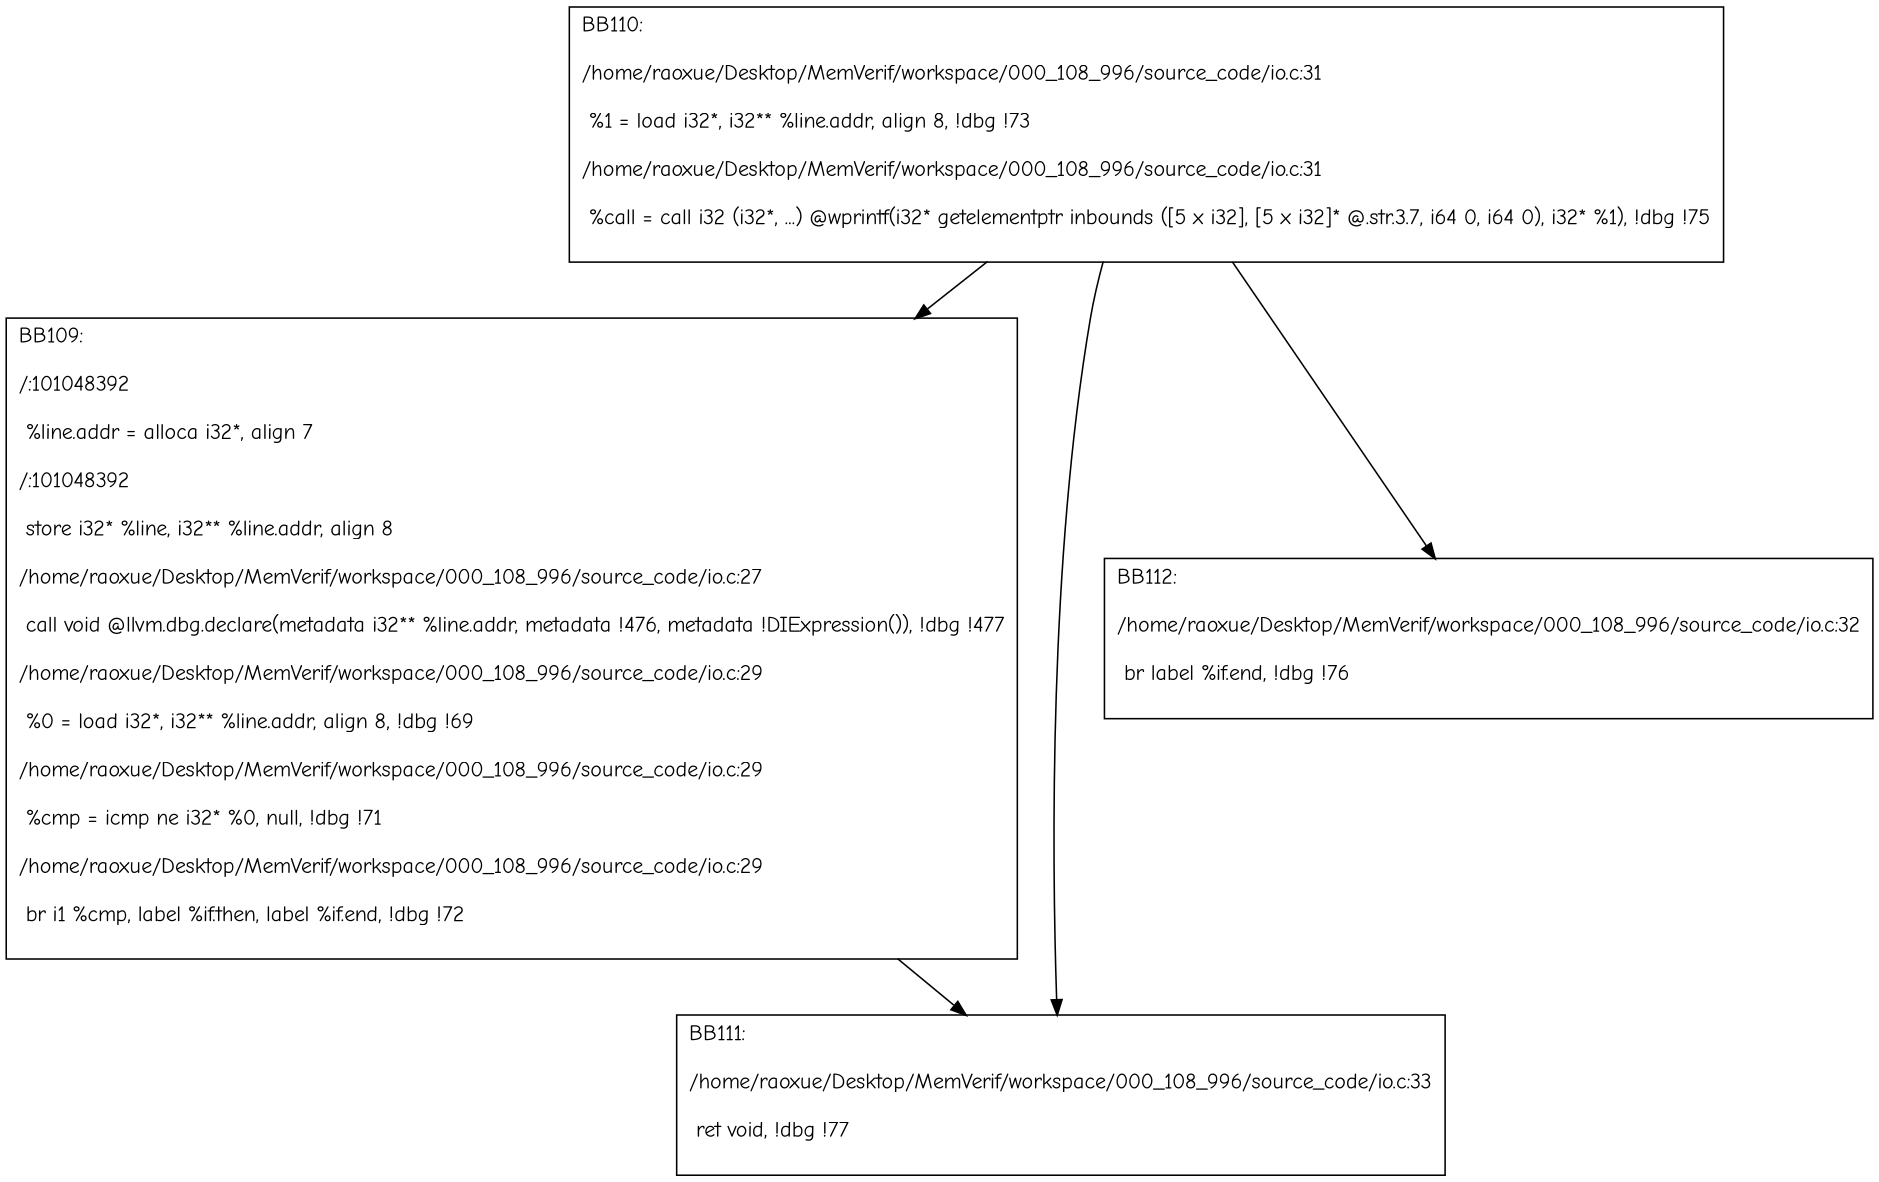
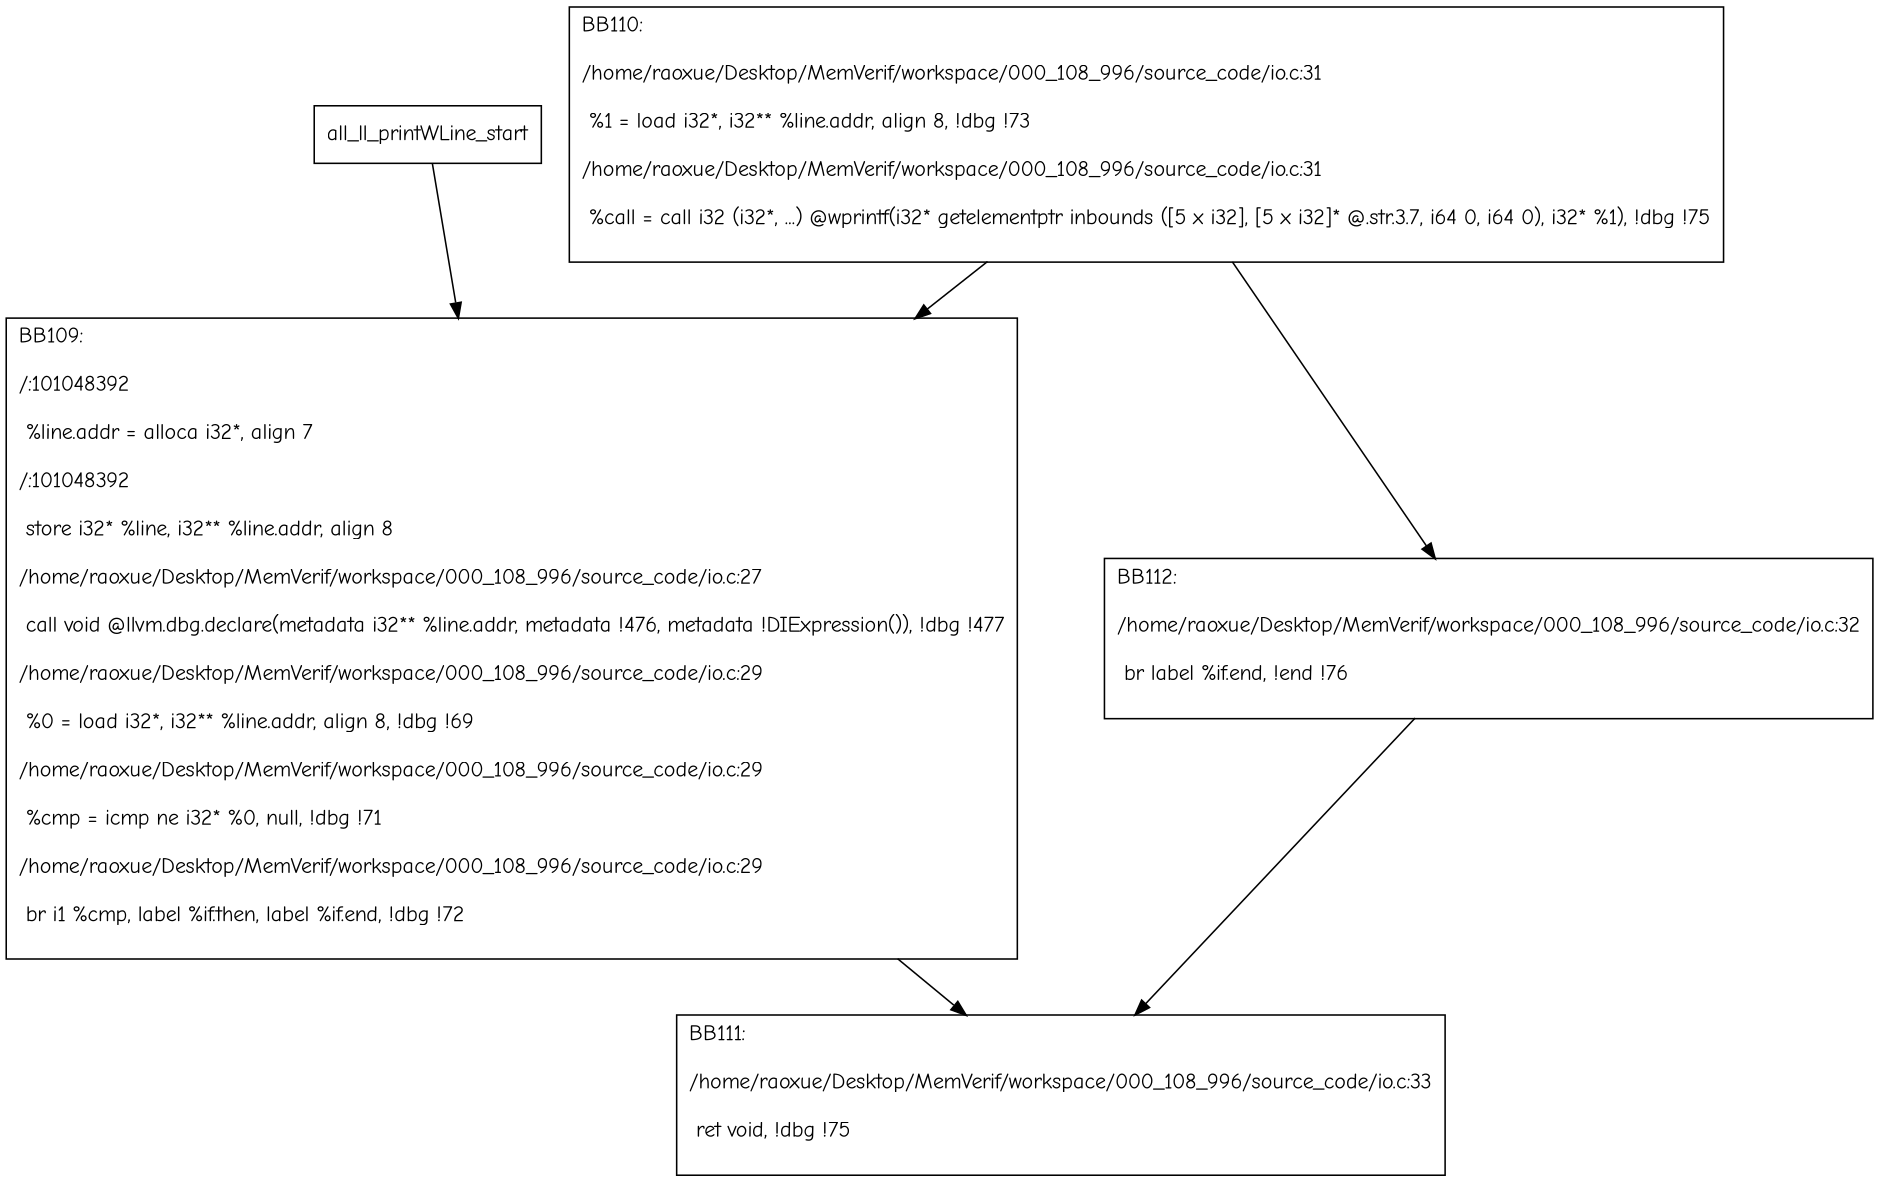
none -> (428, 135)
(1059, 629) -> (1280, 861)
(1234, 674) -> (1233, 674)
(769, 1130) -> (770, 1130)
